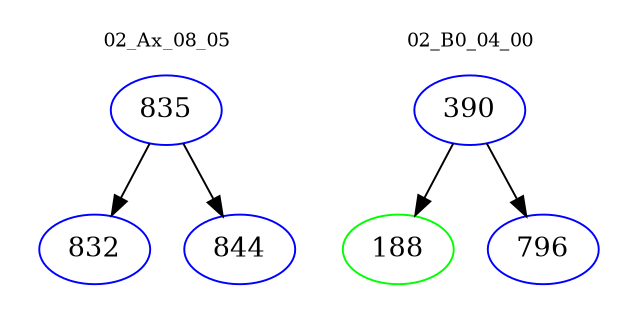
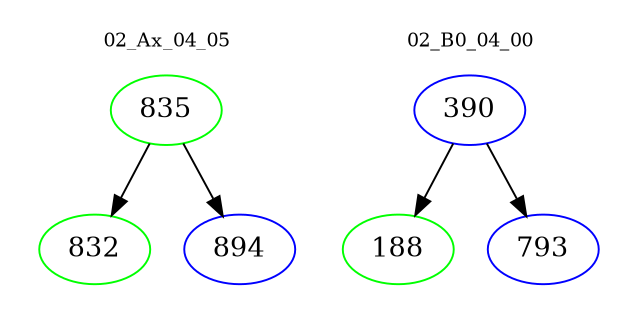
(167, 42) -> (167, 42)
(166, 110) -> (166, 110)
(95, 249) -> (95, 249)
(240, 249) -> (240, 249)
(543, 249) -> (543, 249)
